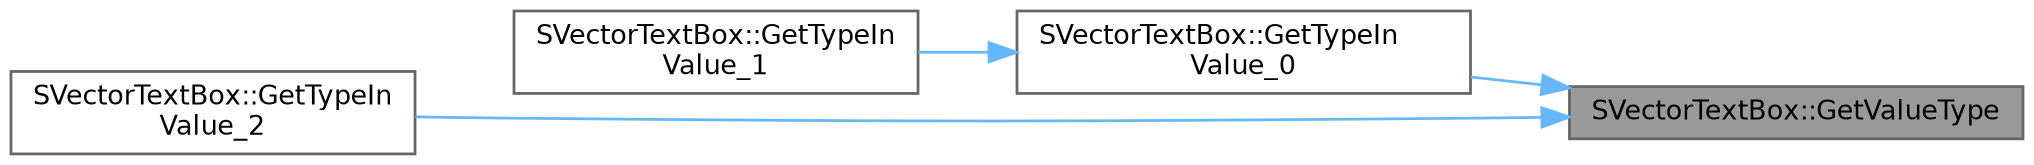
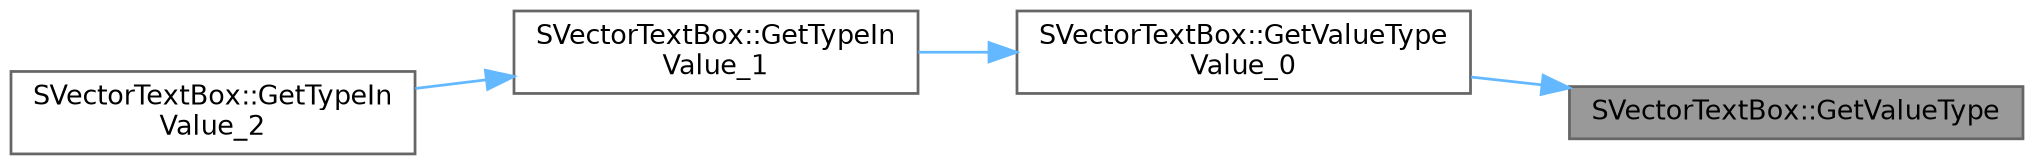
(1244, 52) -> (1244, 52)
(978, 121) -> (451, 84)
